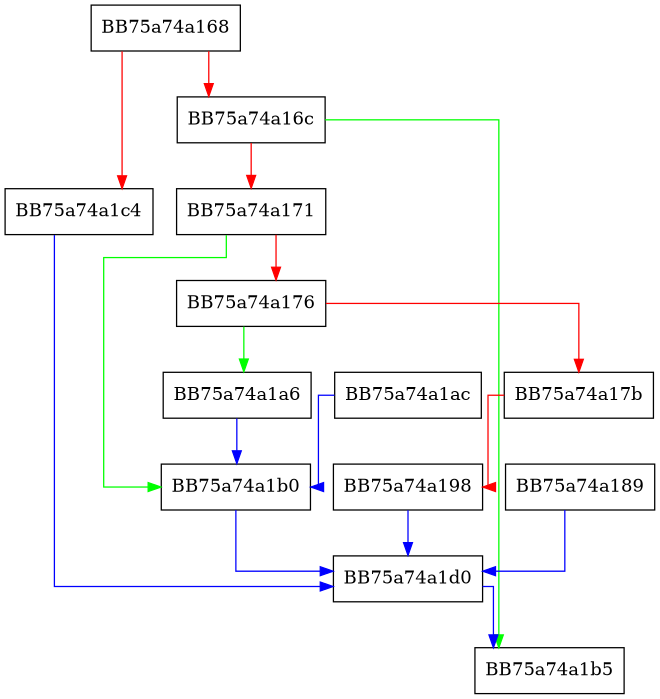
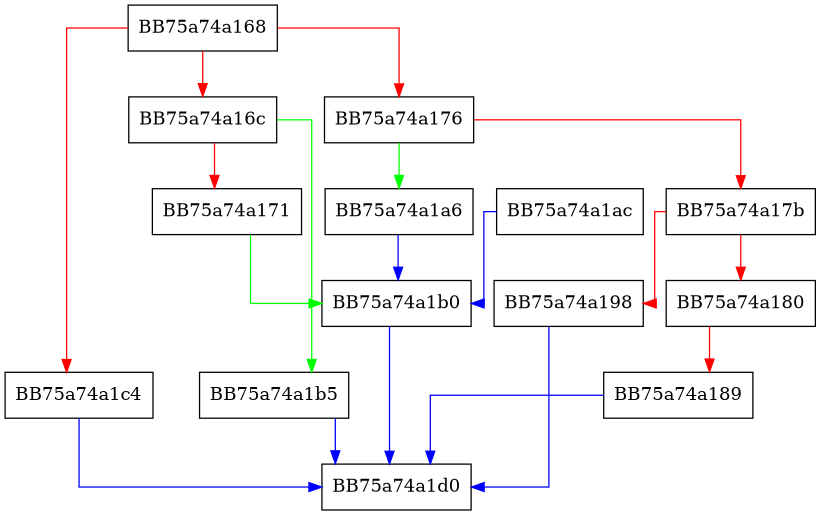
(276, 251) -> (366, 28)
none -> (741, 303)
(493, 605) -> (335, 435)
